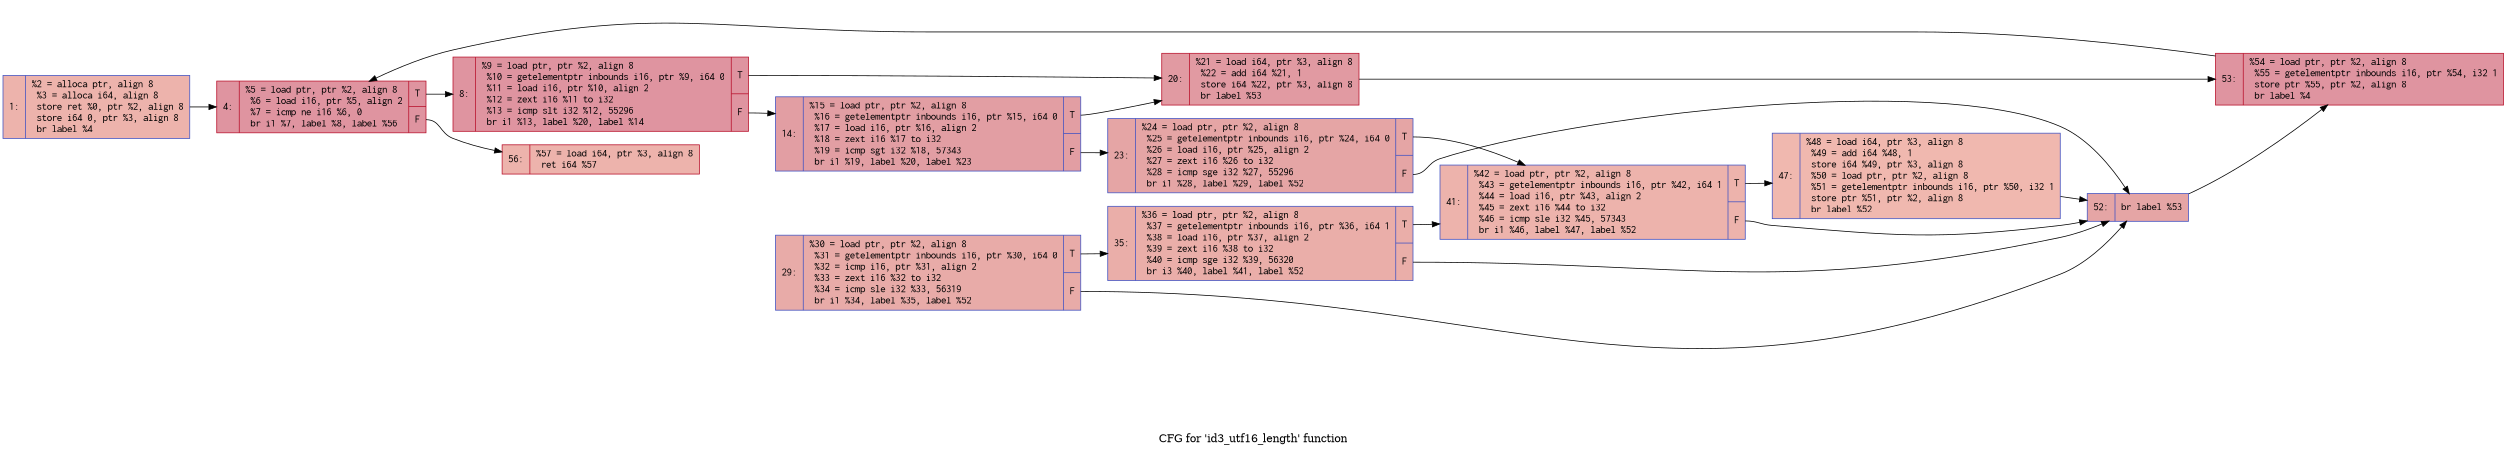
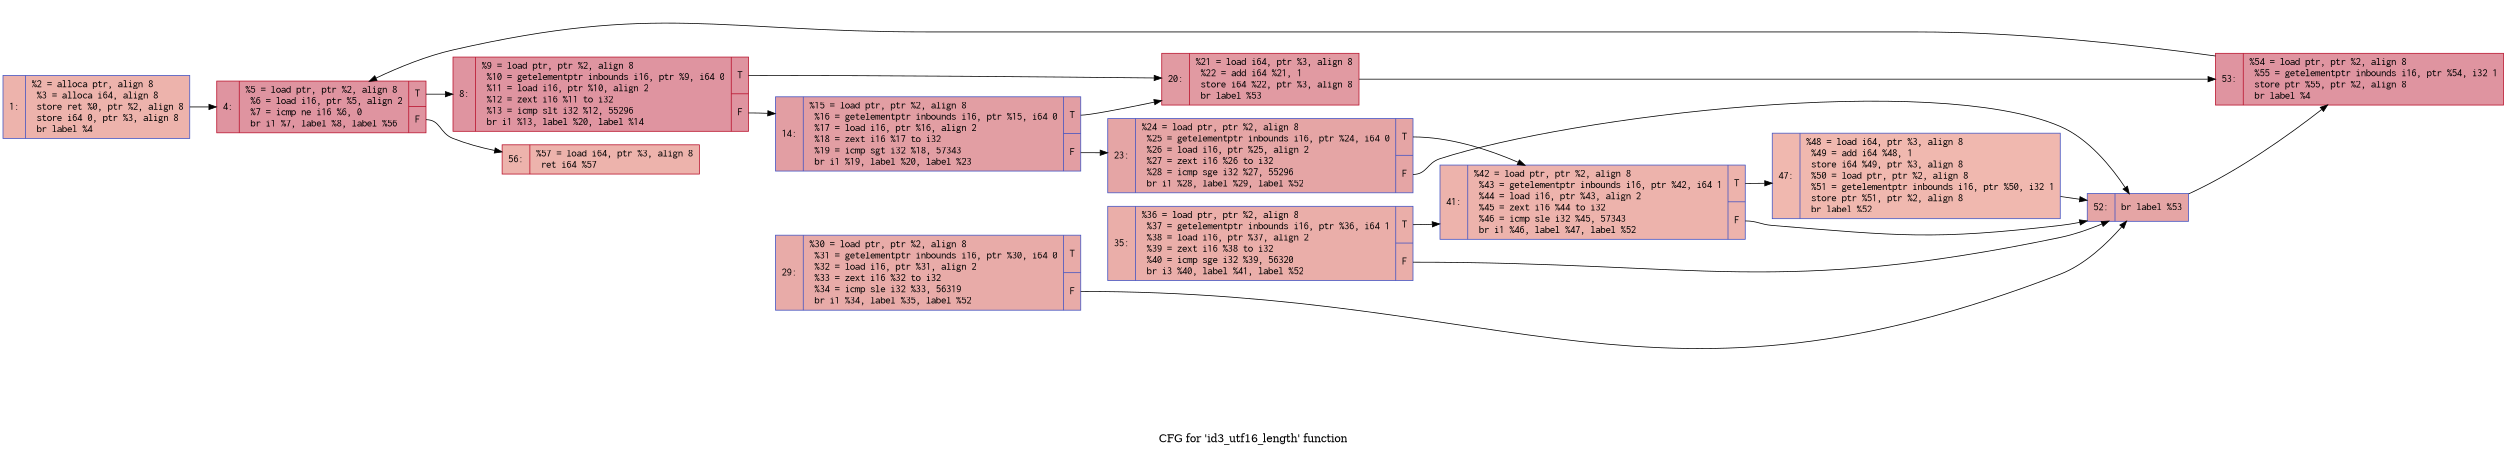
(1090, 254) -> none
(893, 267) -> (893, 267)
